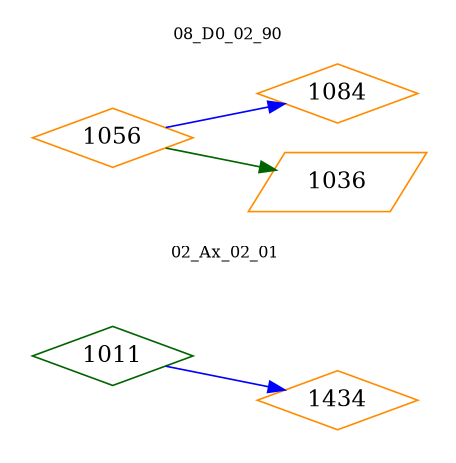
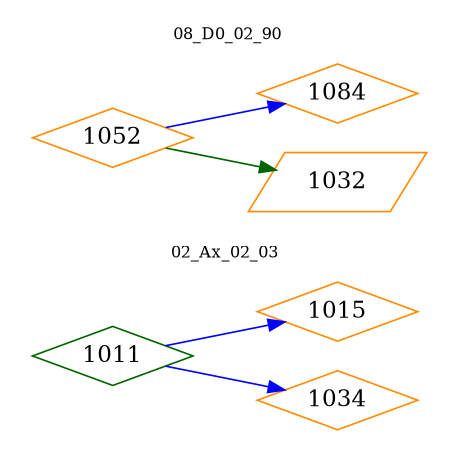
(113, 138) -> (113, 138)
(338, 182) -> (338, 182)
(225, 253) -> (225, 253)
none -> (338, 312)
(338, 400) -> (338, 400)
